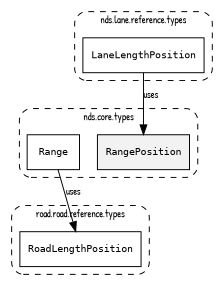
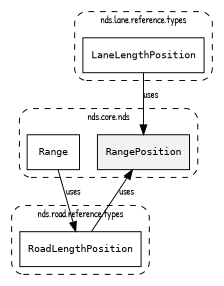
(109, 118) -> (109, 118)
none -> (113, 199)
(80, 215) -> (80, 215)
